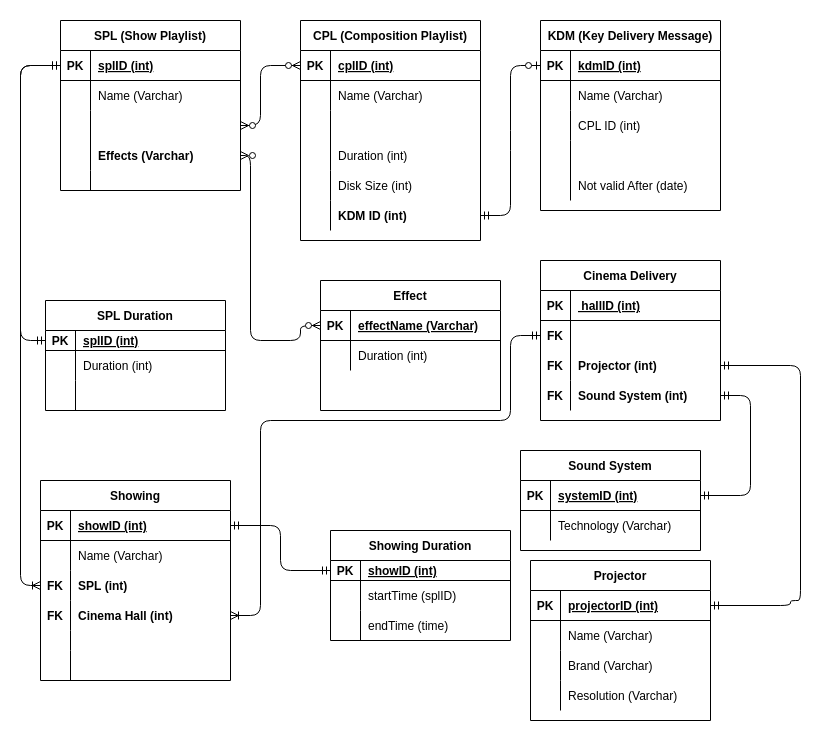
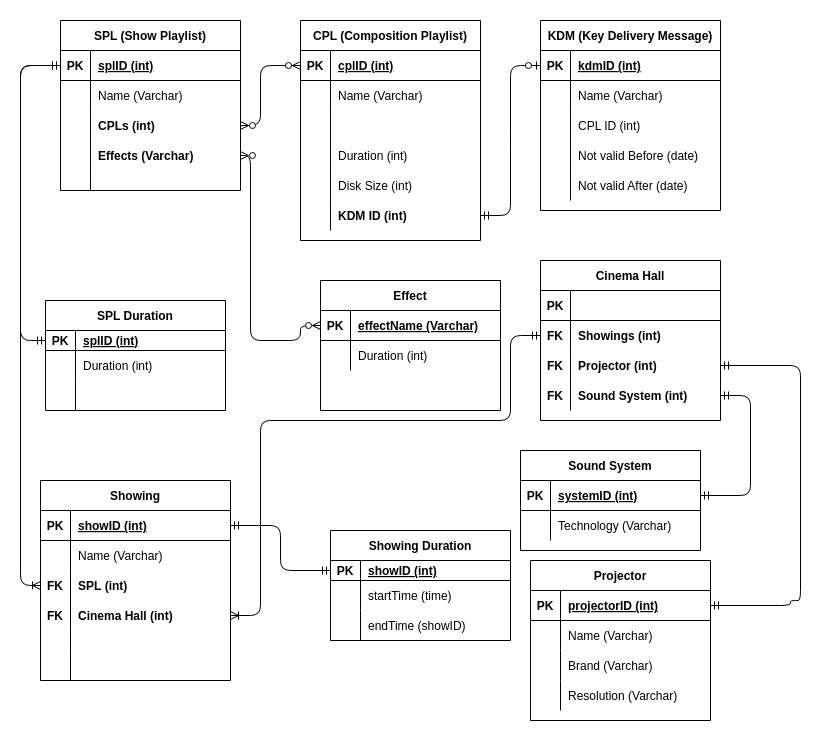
none -> (166, 126)
none -> (646, 156)
(630, 276) -> (630, 276)
(646, 306) -> none
none -> (646, 336)
(422, 596) -> (419, 596)
(412, 626) -> (420, 626)
